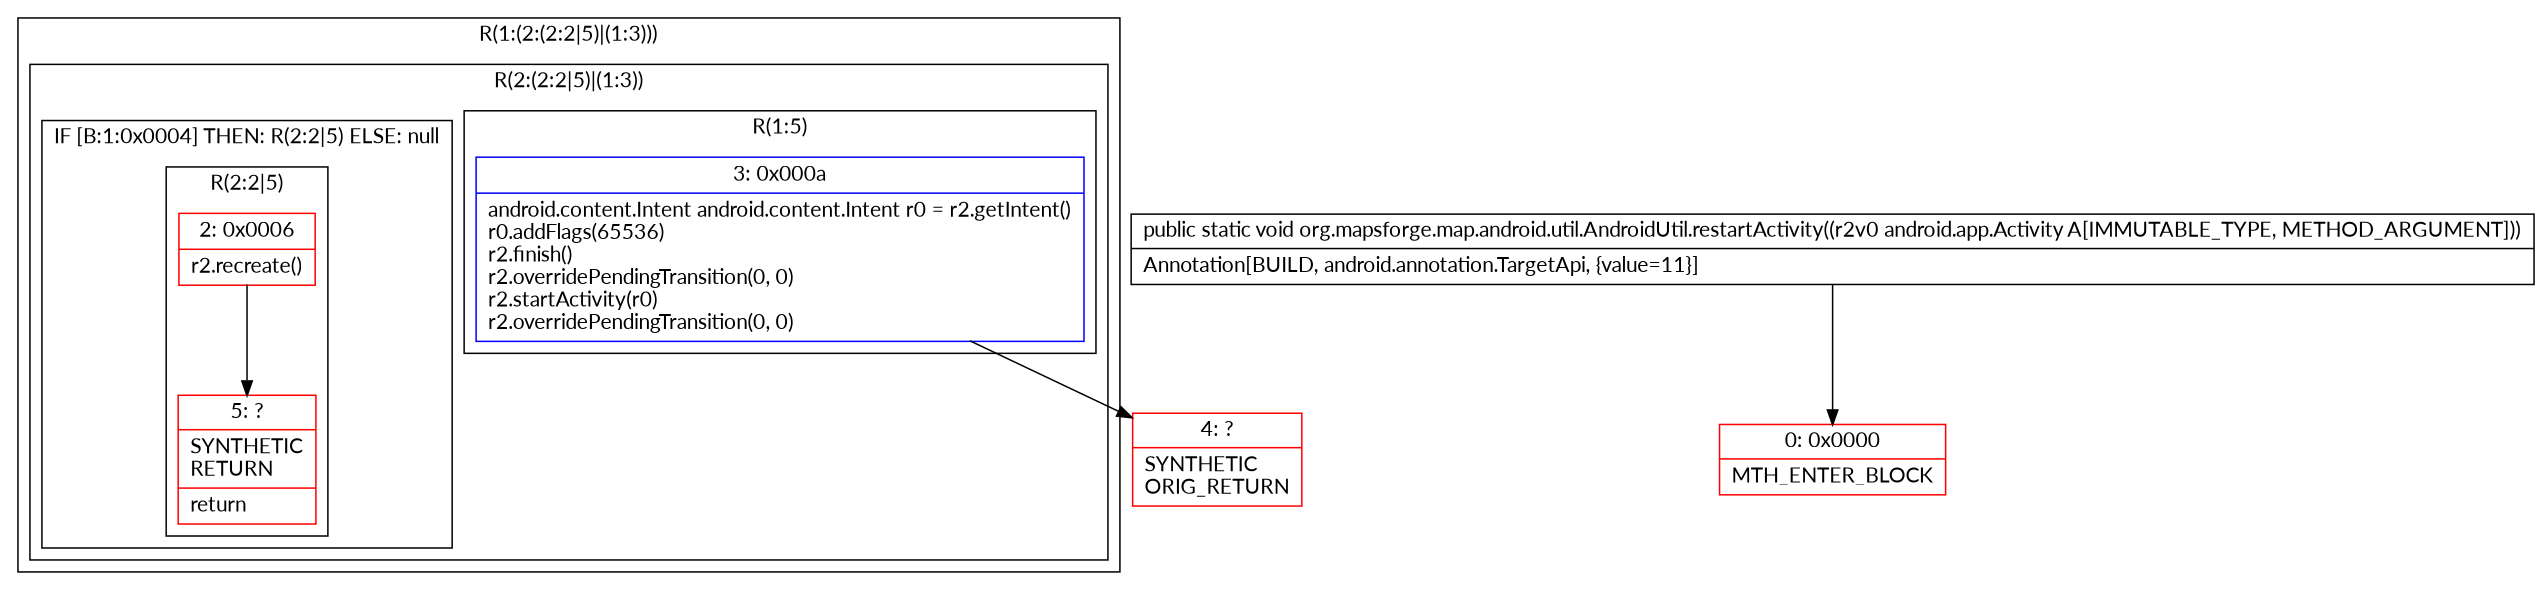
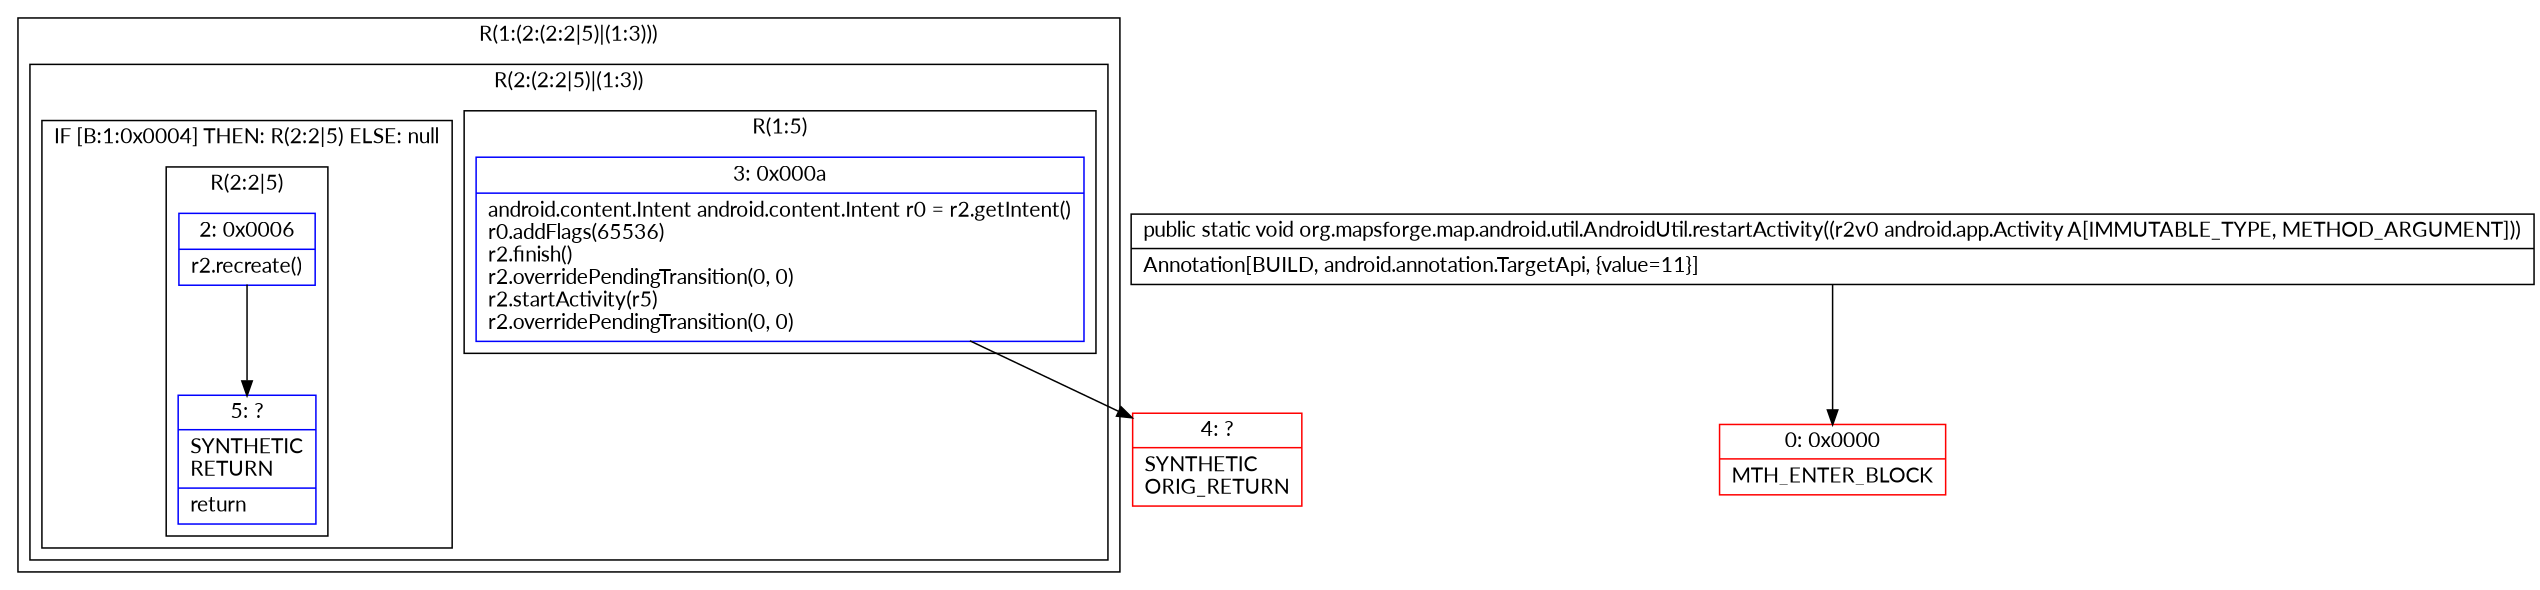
(247, 249) -> (247, 249)
(573, 300) -> (573, 300)
(247, 460) -> (247, 460)
